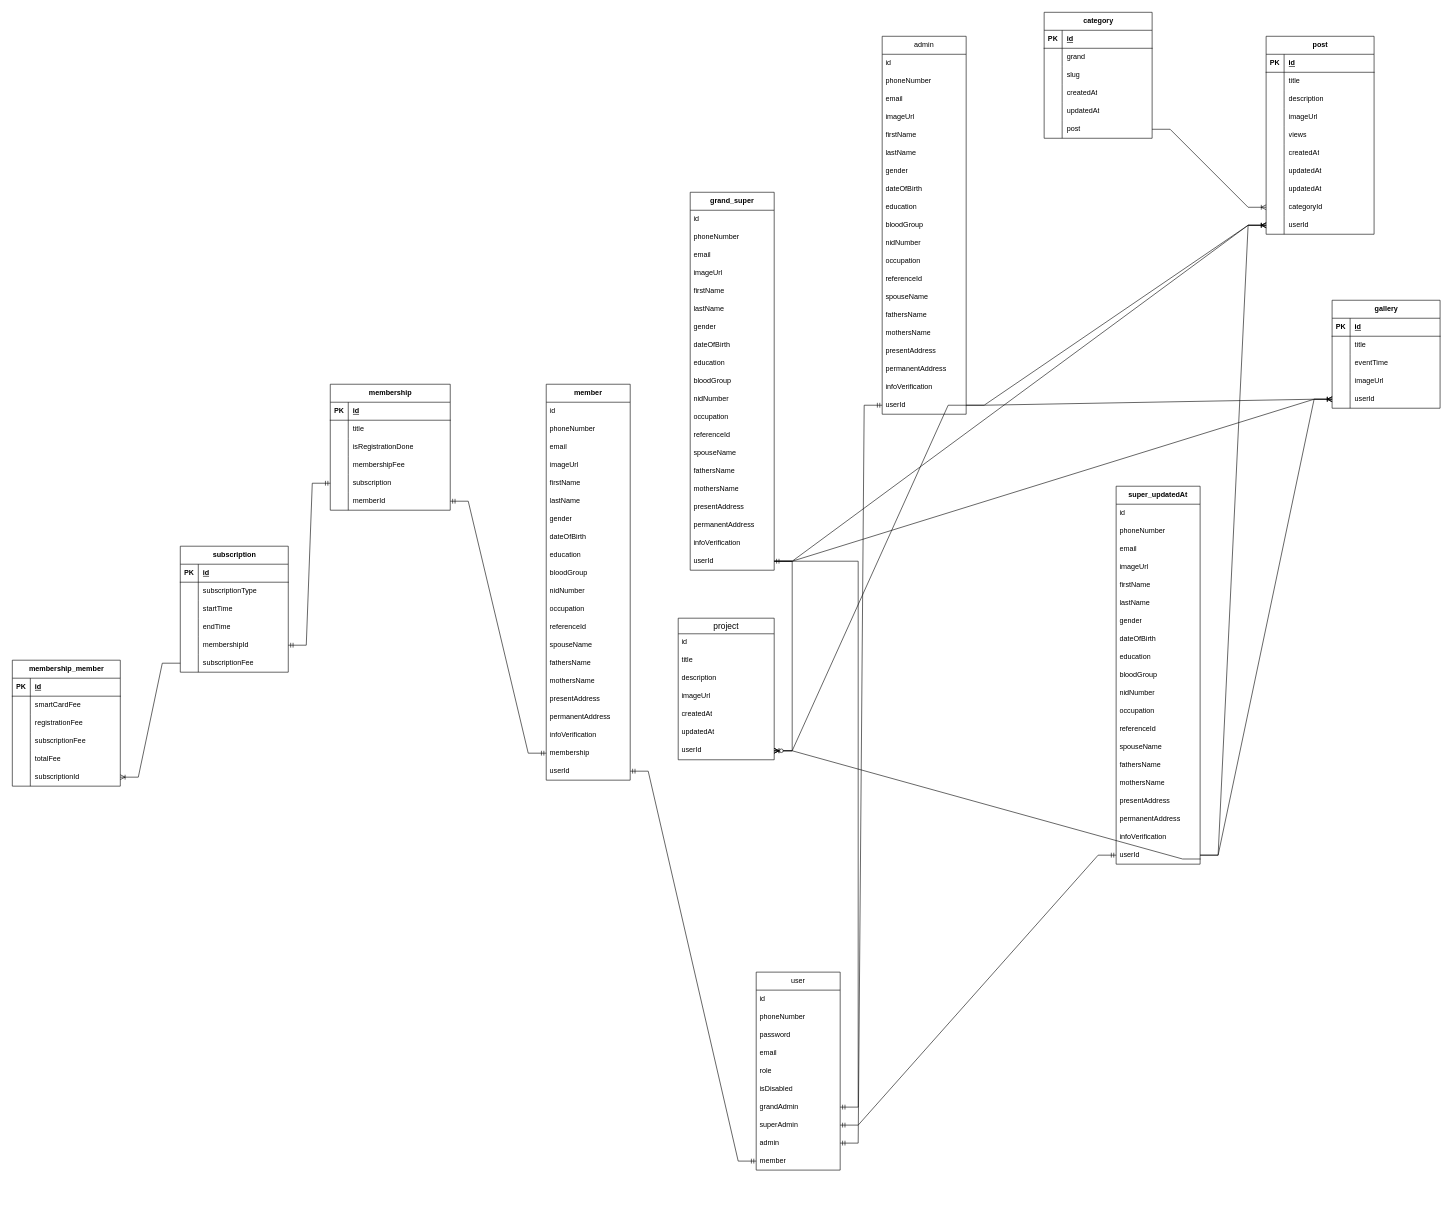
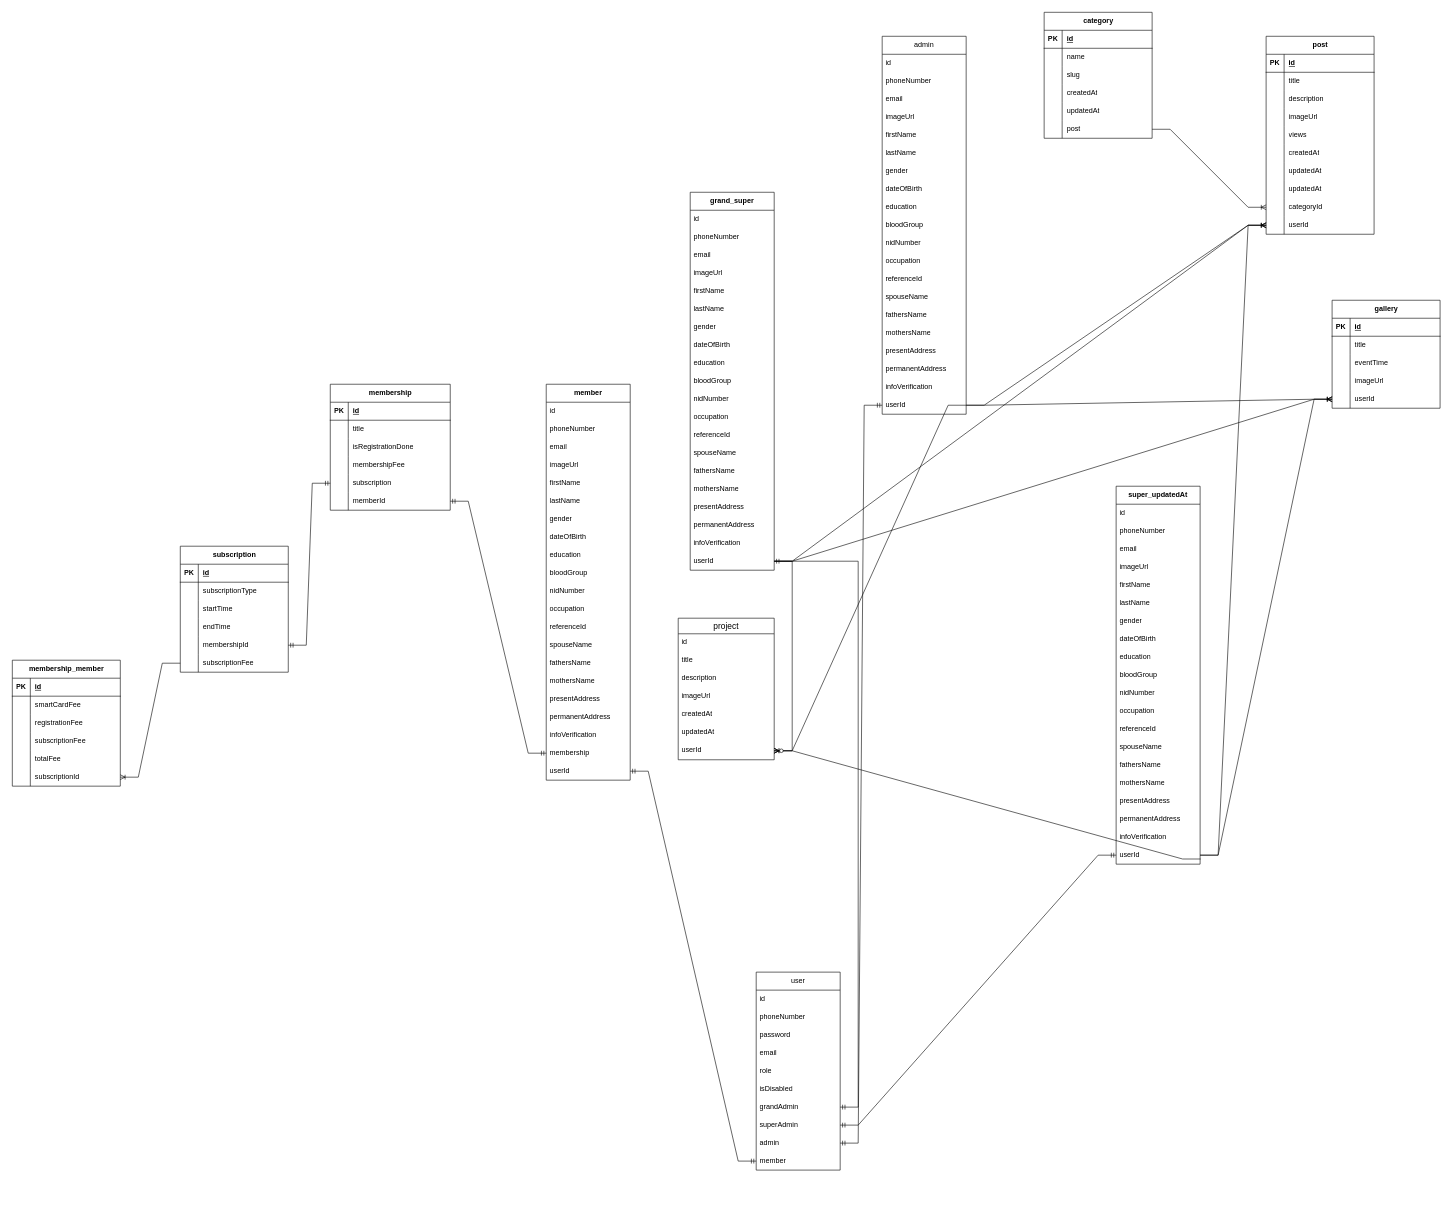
(1077, 57) -> (1075, 57)
